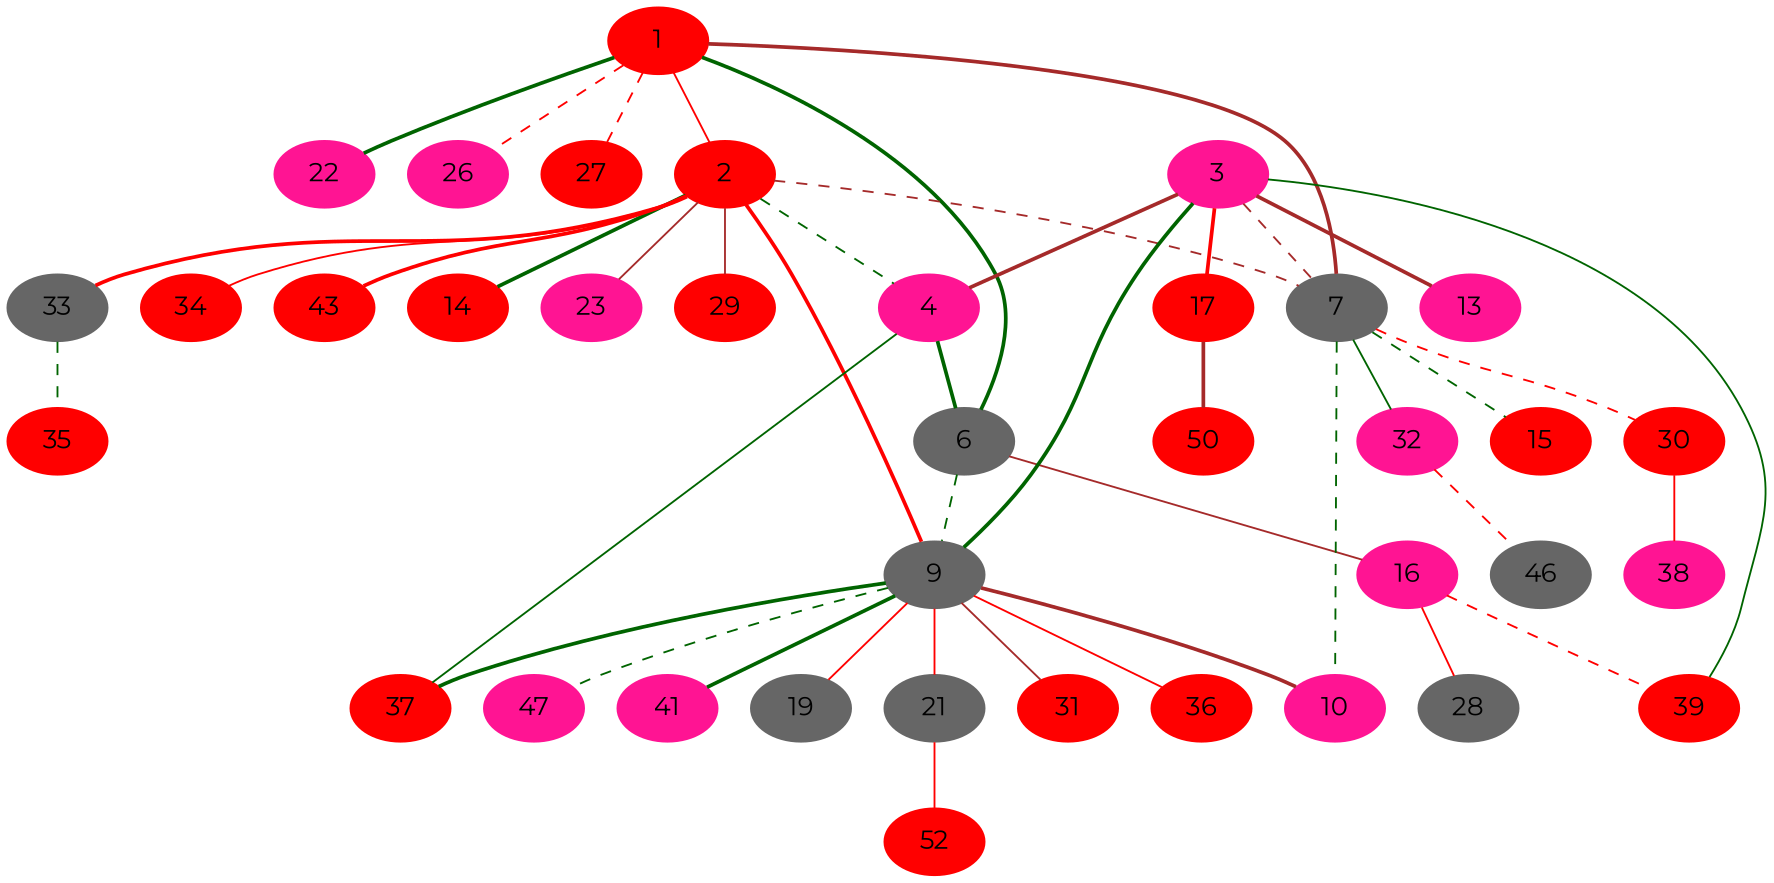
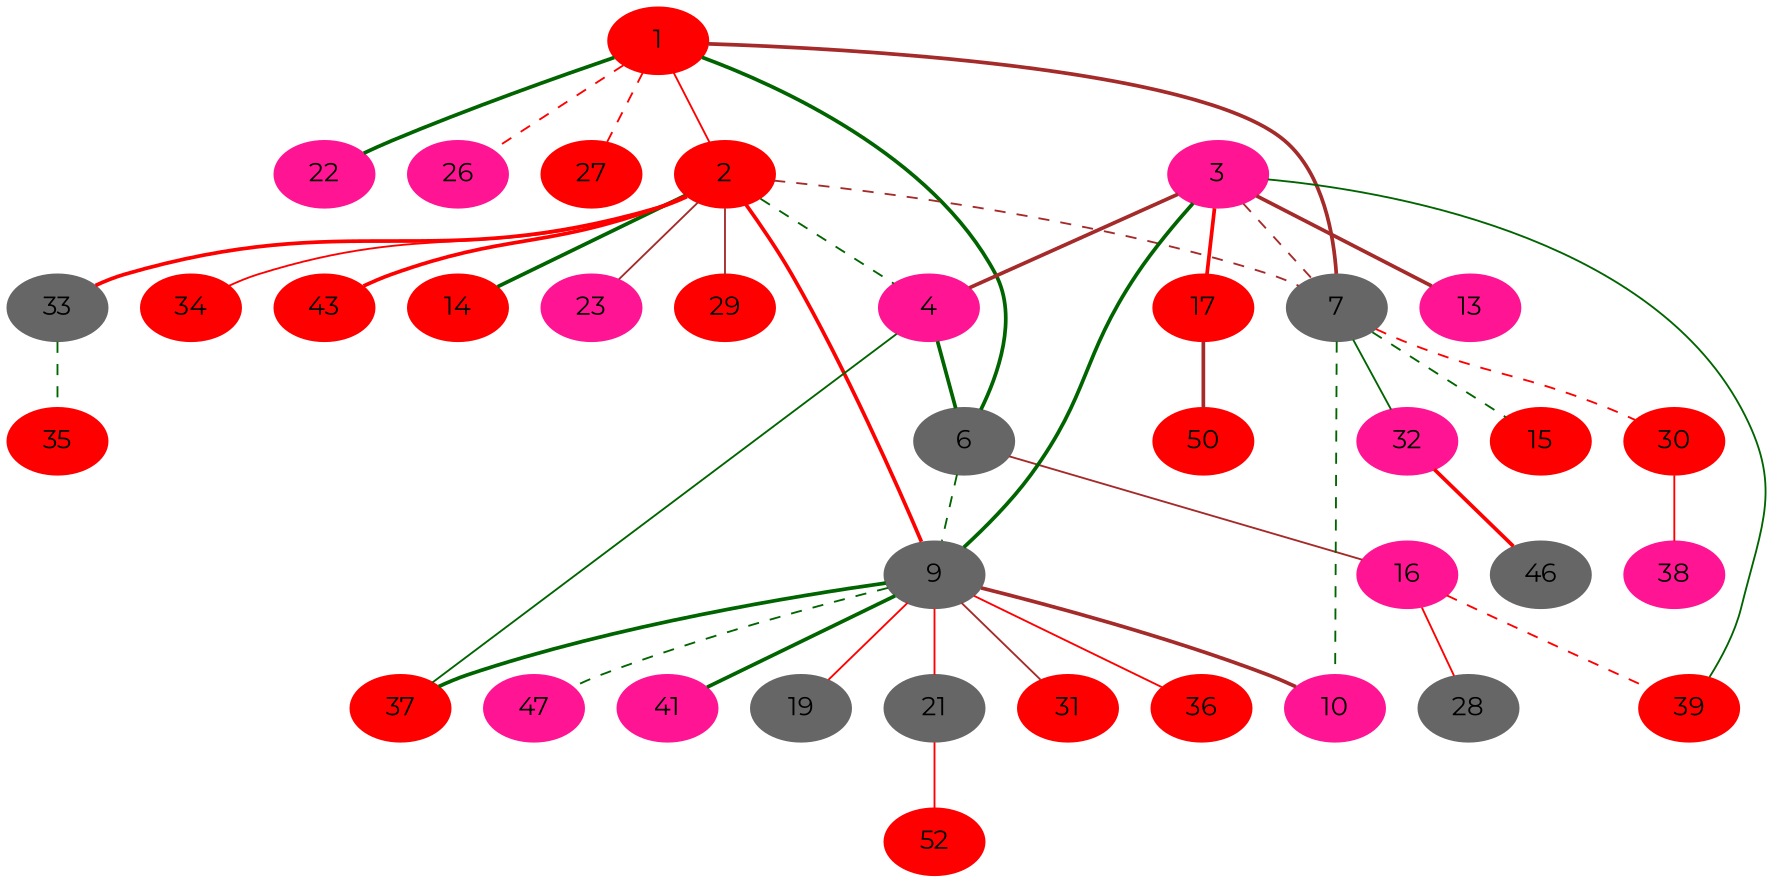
(1474, 508) -> (1474, 508)
